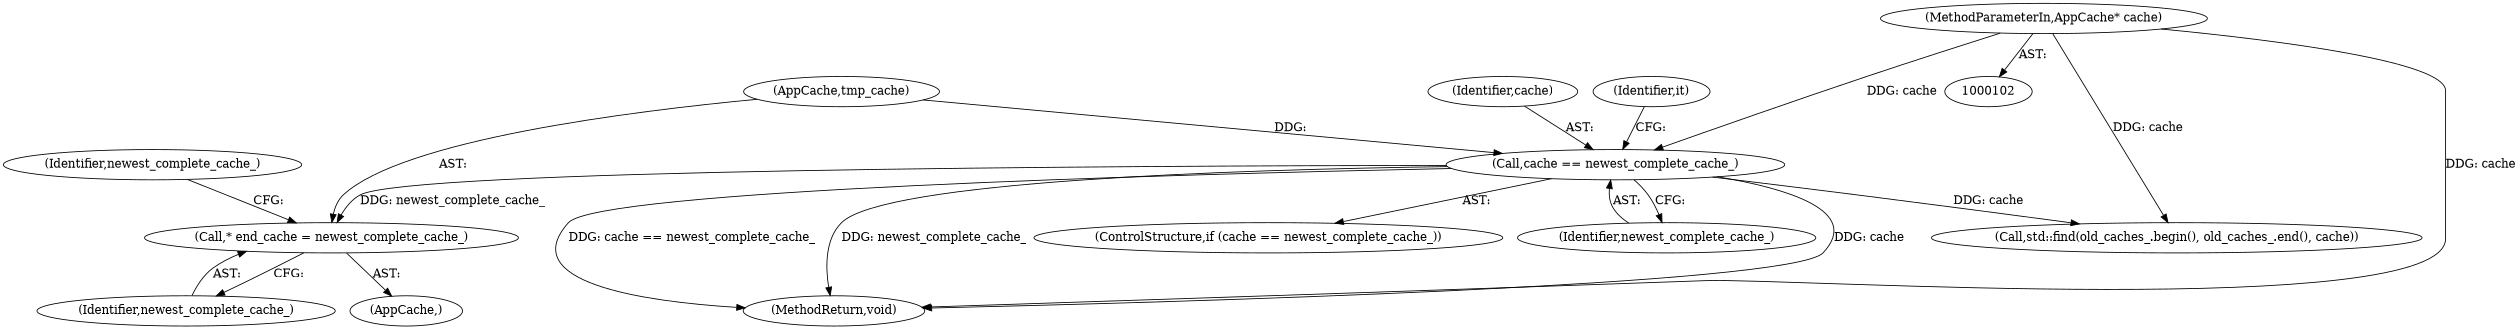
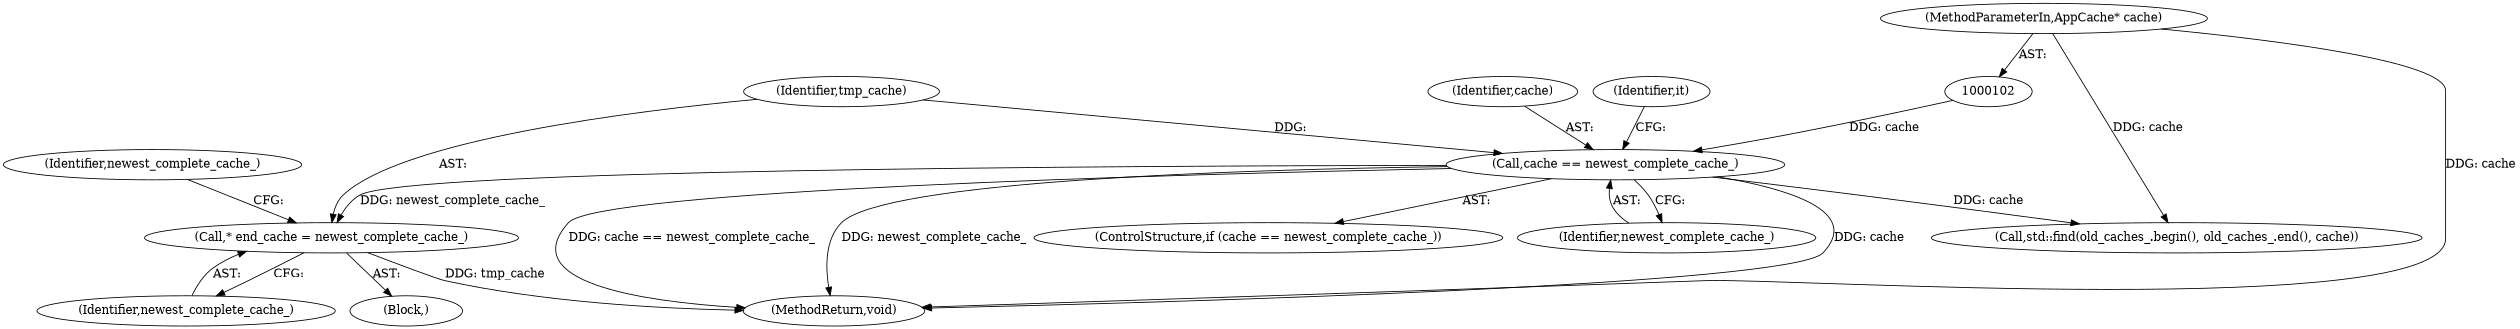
(1831, 89) -> (1828, 127)
(842, 92) -> (842, 92)
none -> (548, 298)
(406, 311) -> (406, 311)
